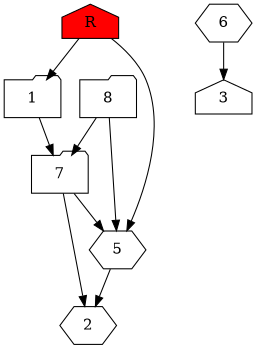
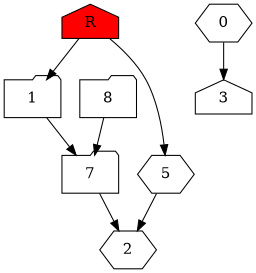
(224, 23) -> (224, 23)
(113, 169) -> none
(85, 208) -> none
